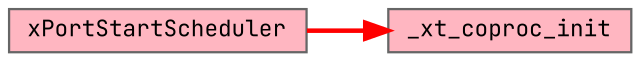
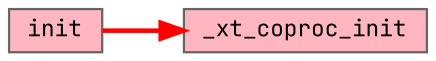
(158, 31) -> (56, 31)
